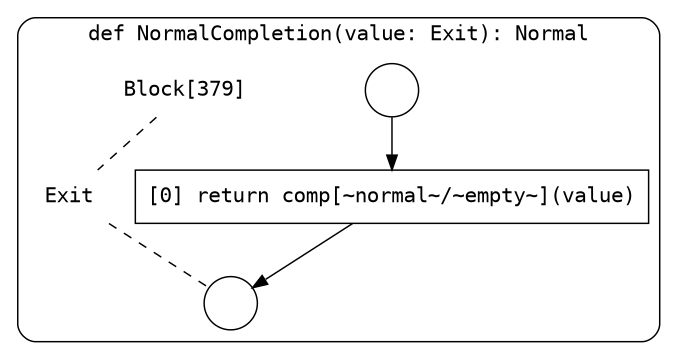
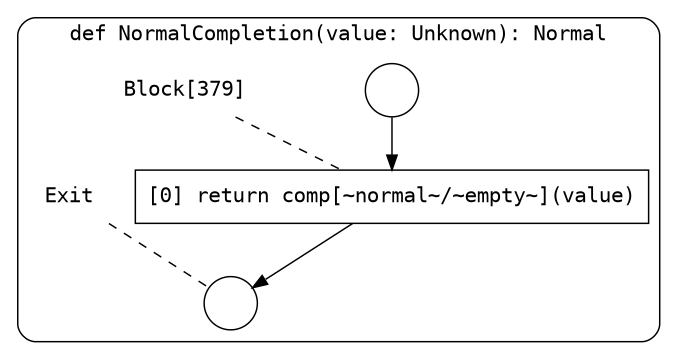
(339, 35) -> (339, 35)
(127, 144) -> (288, 143)
